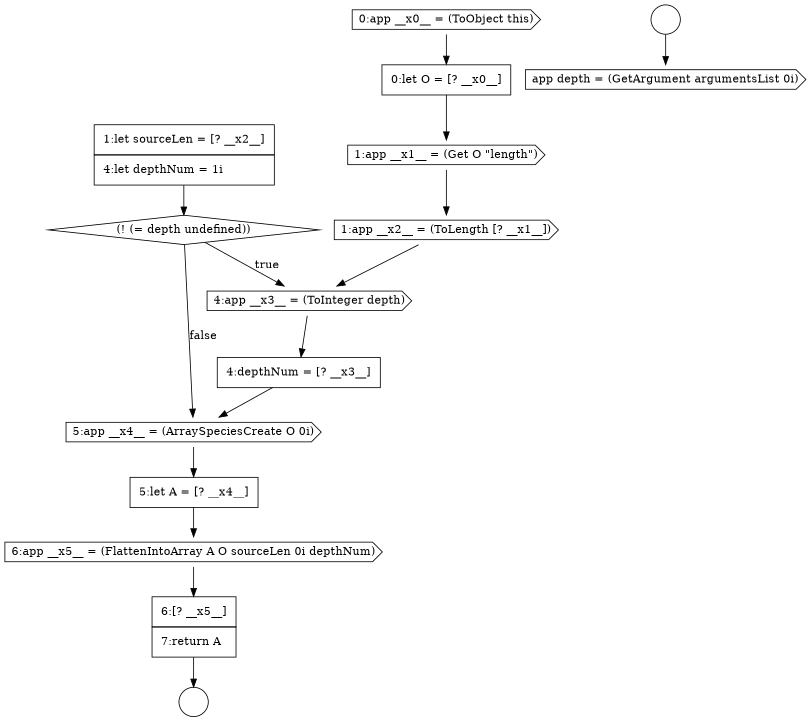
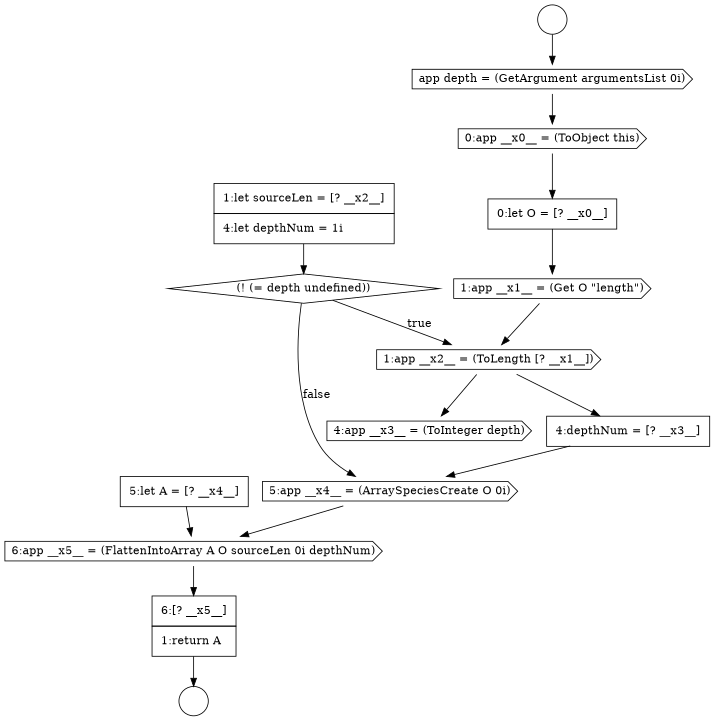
none -> (552, 105)
(241, 262) -> (388, 321)
(305, 332) -> (554, 393)
(194, 458) -> (296, 520)
(191, 642) -> (191, 641)
